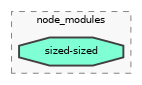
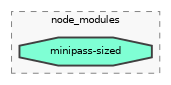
(71, 52) -> (86, 52)
